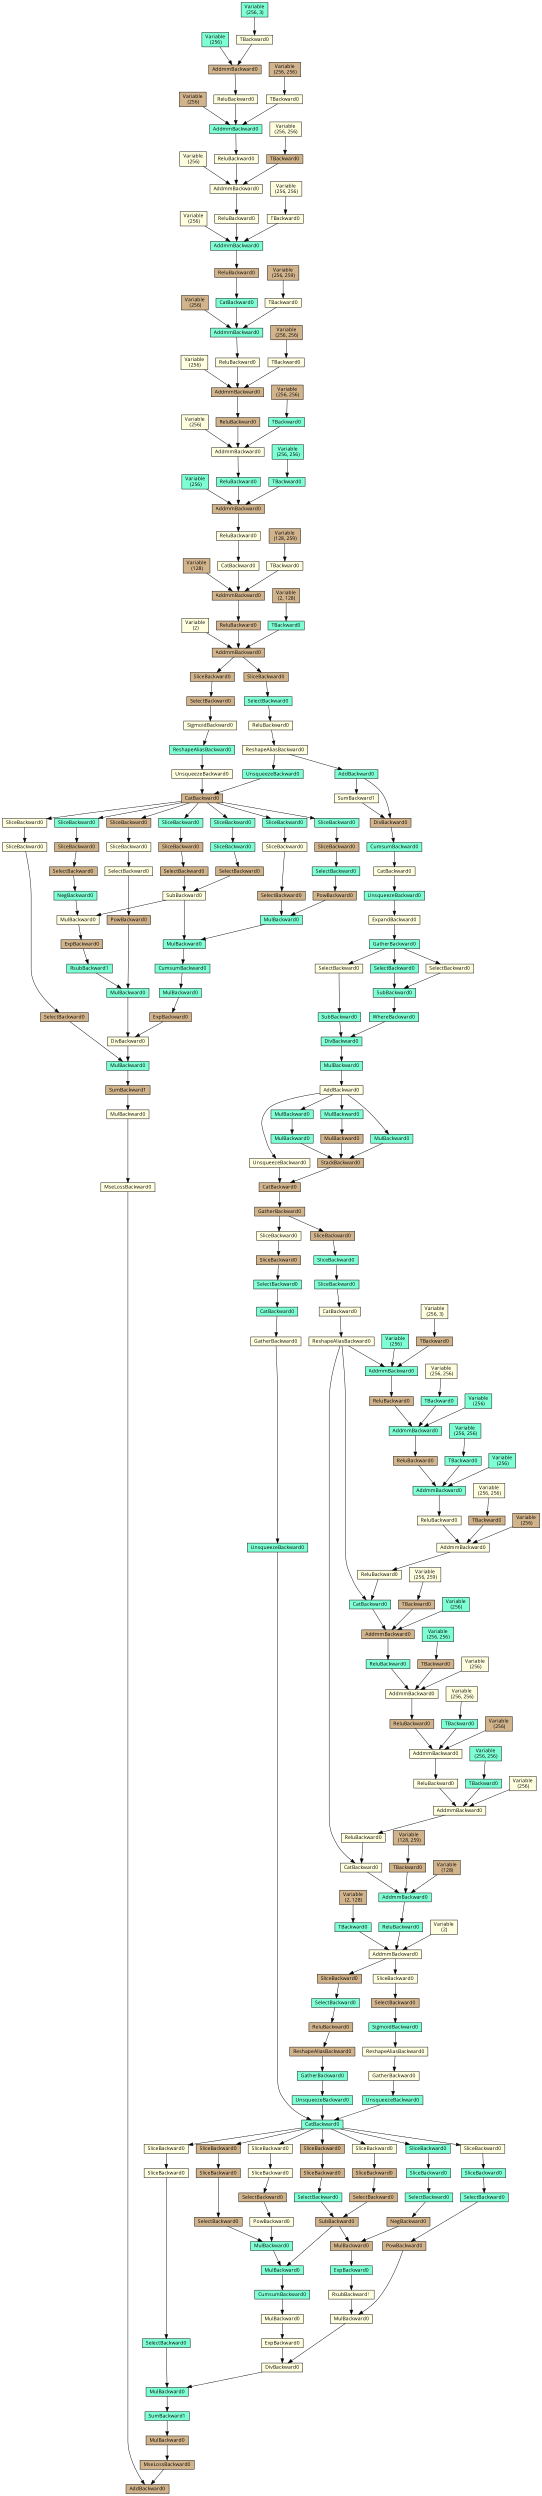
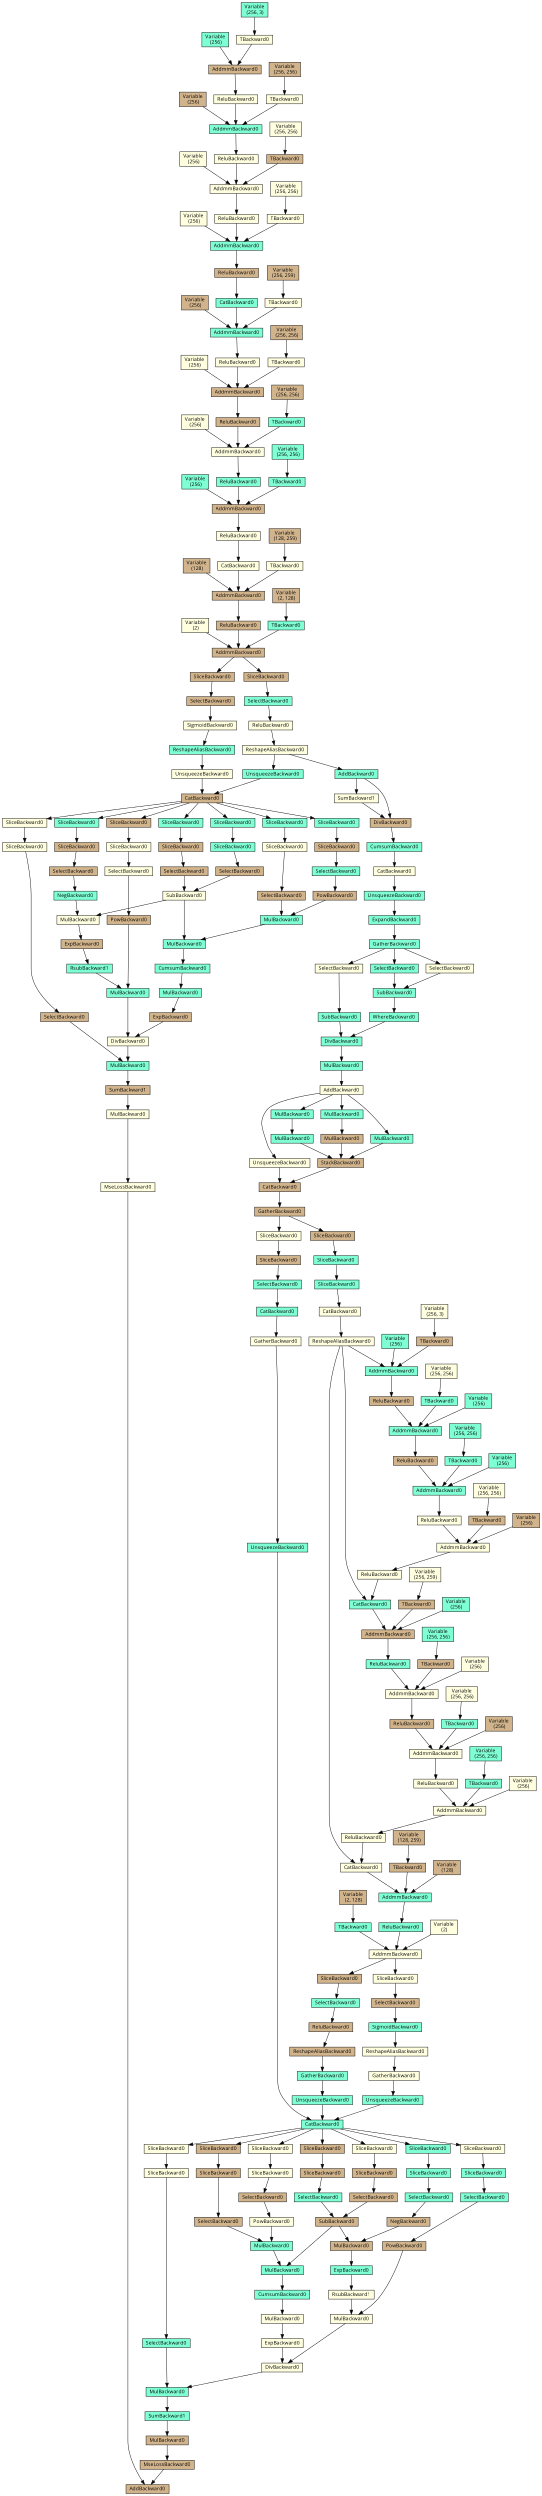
(394, 920) -> (394, 920)
